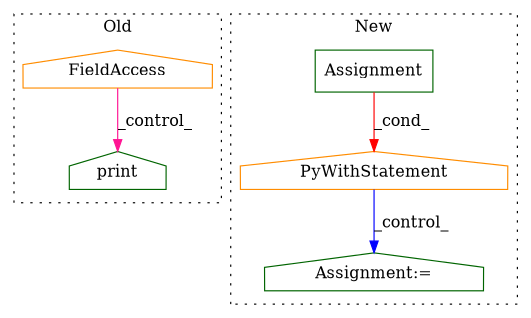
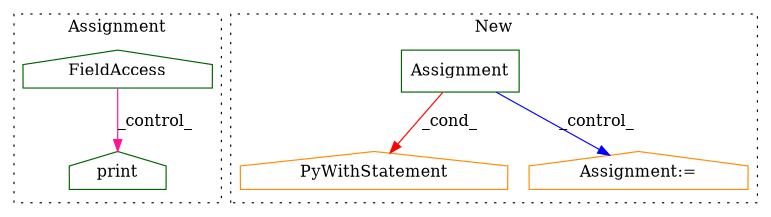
(118, 27) -> (118, 27)
(118, 71) -> (118, 71)
(374, 215) -> (548, 121)
(374, 274) -> (639, 172)
